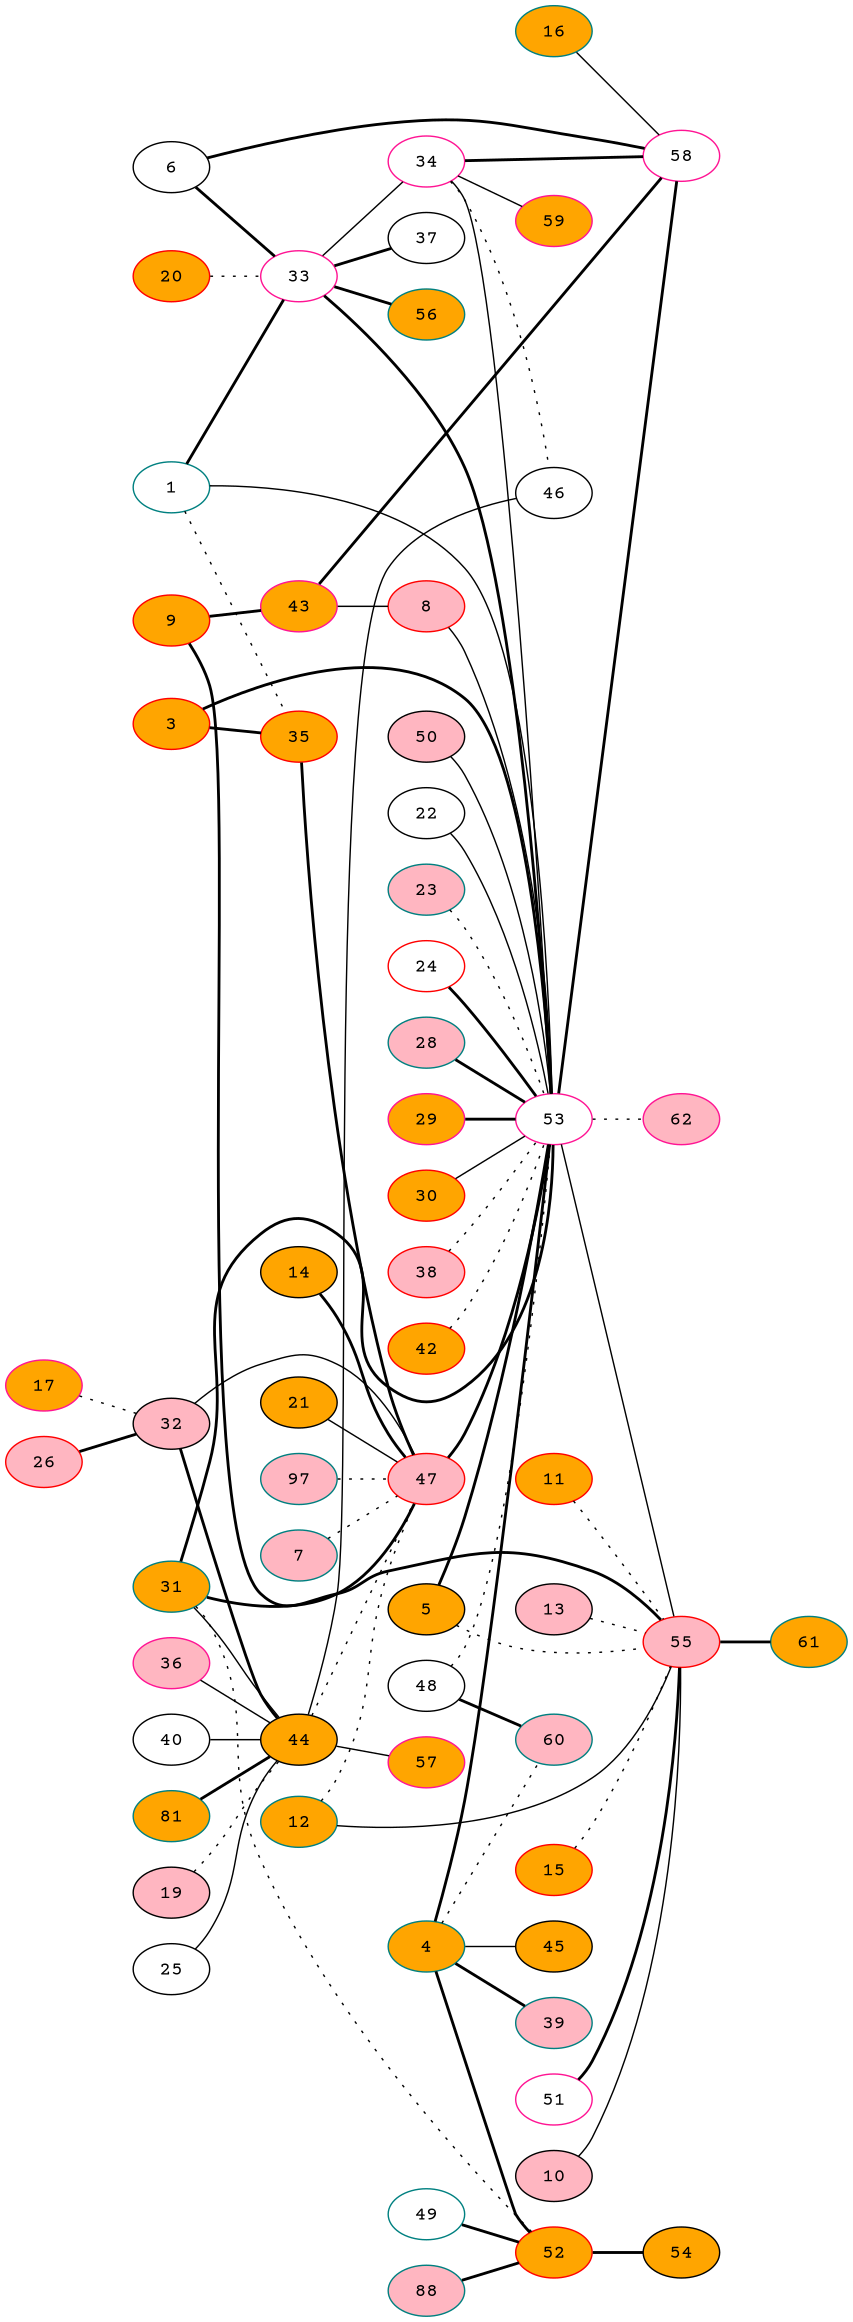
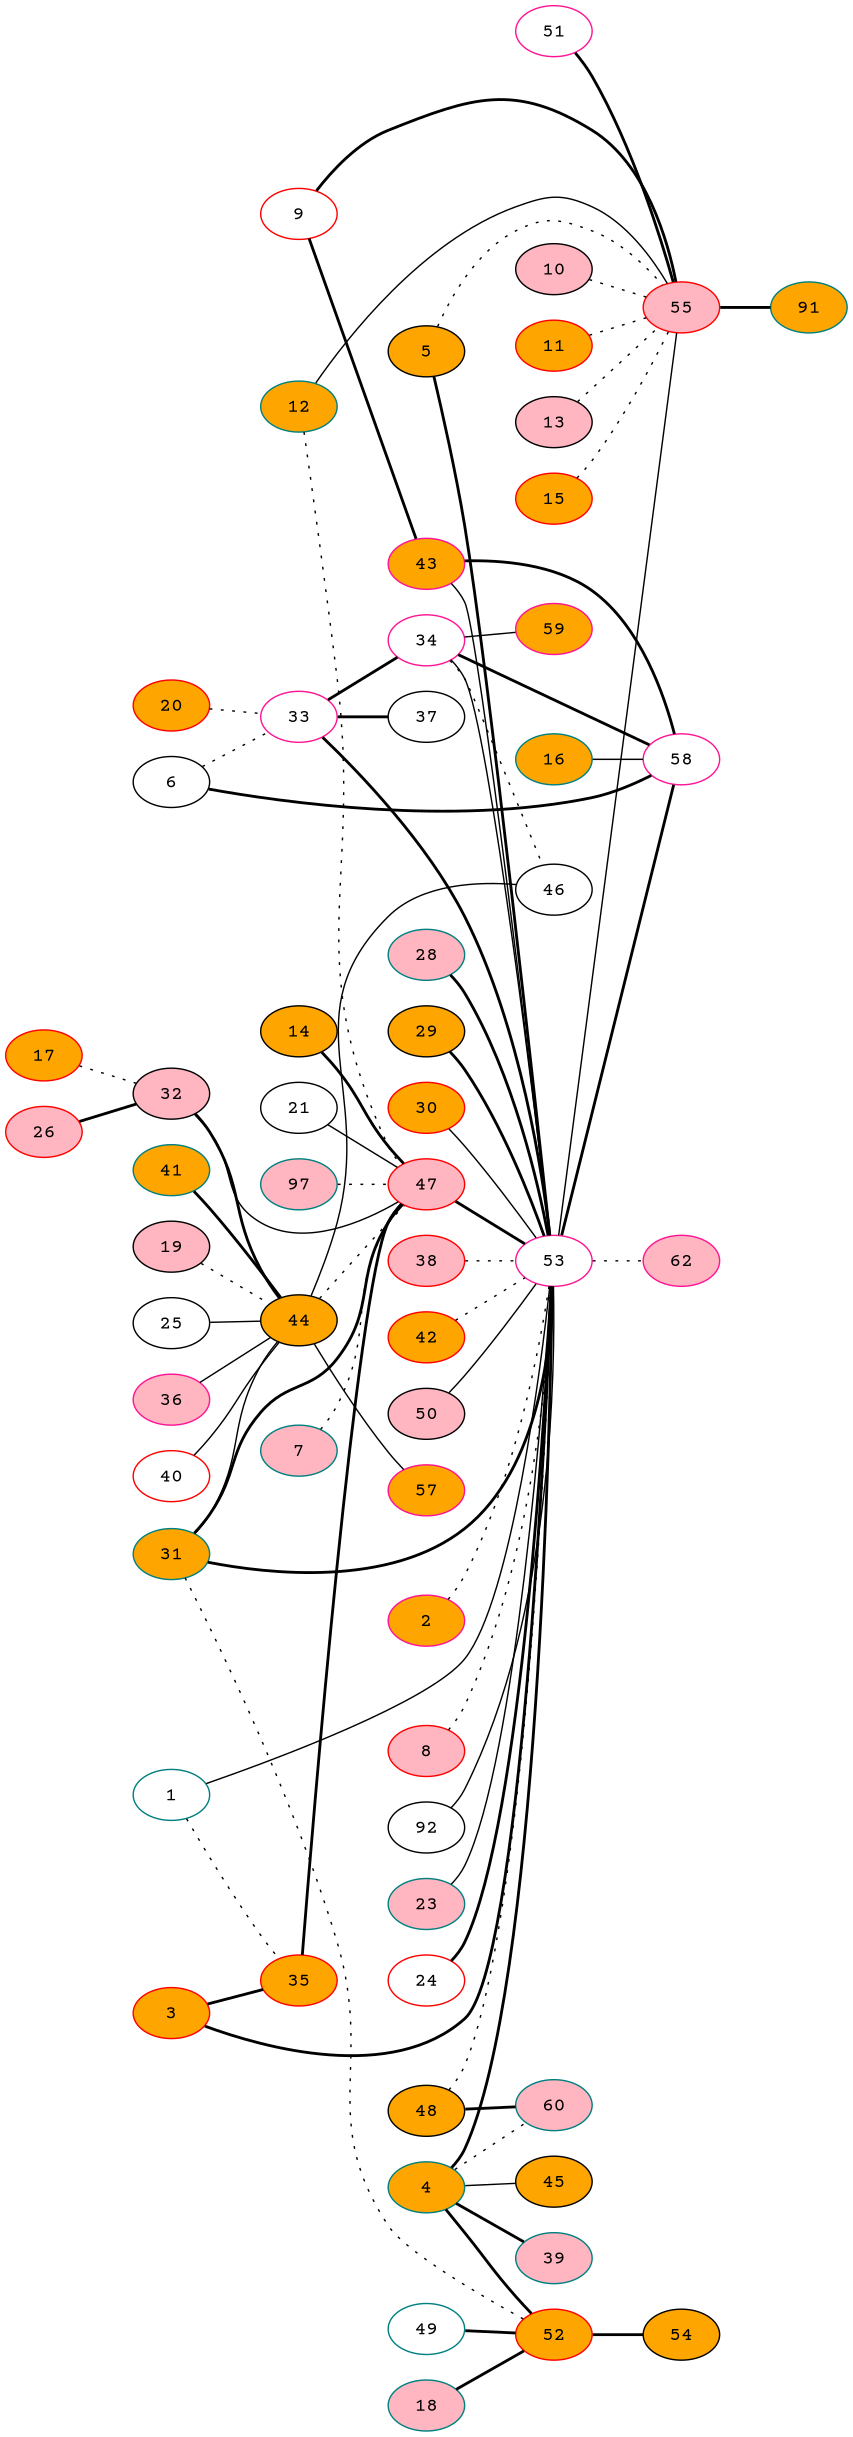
(363, 219) -> (363, 679)
(235, 222) -> (235, 749)
(426, 314) -> none
(235, 382) -> none
(363, 606) -> (510, 907)
(171, 620) -> (299, 214)
(426, 813) -> (426, 1828)
(526, 854) -> (519, 1537)
(504, 998) -> (502, 1726)
(426, 1119) -> (426, 1031)
(44, 1386) -> (44, 1055)
(299, 1402) -> (299, 1108)
none -> (426, 1621)
(809, 1642) -> (809, 307)
(426, 1686) -> (426, 2111)
(171, 1740) -> (171, 1476)
(171, 1816) -> (171, 1170)
(660, 1919) -> (618, 288)
(426, 2291) -> (426, 2406)
